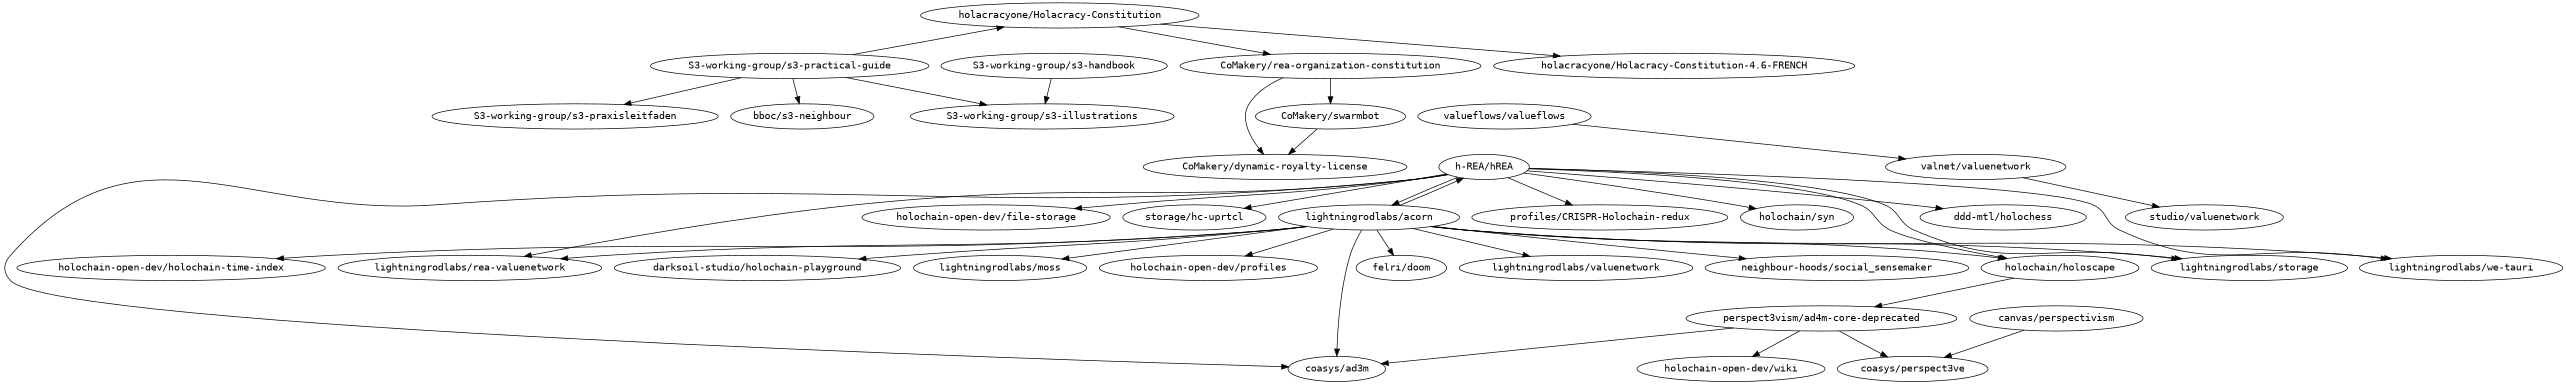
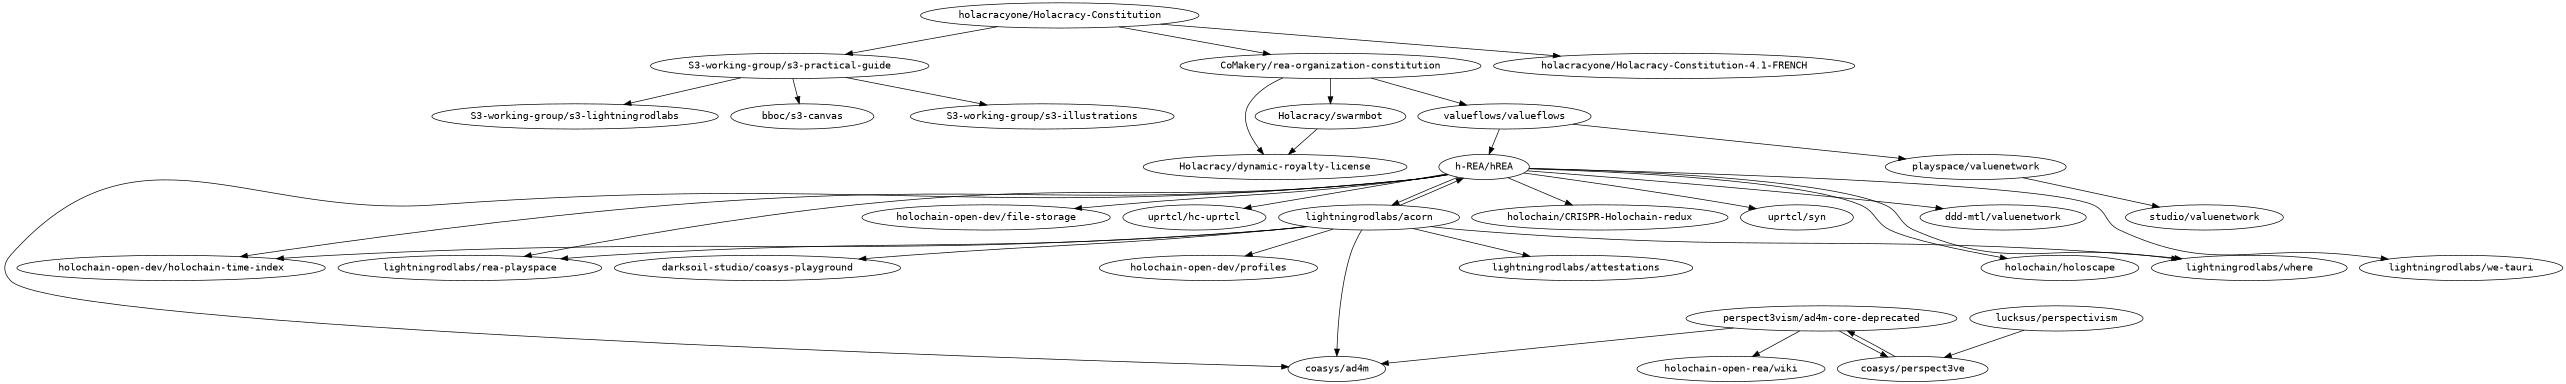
(924, 42) -> (925, 40)
(1054, 66) -> none
(1674, 66) -> (1674, 66)
none -> (1416, 91)
(575, 116) -> (575, 116)
(802, 116) -> (802, 116)
(1330, 116) -> (1330, 116)
none -> (1496, 138)
(1275, 167) -> (1275, 167)
(1976, 167) -> (1976, 167)
none -> (756, 200)
(1194, 217) -> (1194, 217)
(1600, 217) -> (1600, 217)
(1797, 217) -> (1797, 217)
(2003, 217) -> (2003, 217)
(1715, 242) -> none
(2027, 243) -> none
(470, 268) -> (470, 268)
(757, 268) -> (757, 268)
(1000, 268) -> none
(1401, 268) -> none
(1576, 268) -> (1576, 268)
(1837, 268) -> none
(2249, 268) -> (2249, 268)
(1948, 292) -> (1874, 345)
(2056, 318) -> (2056, 318)
(1337, 369) -> (1337, 369)
(1731, 369) -> (1731, 369)
